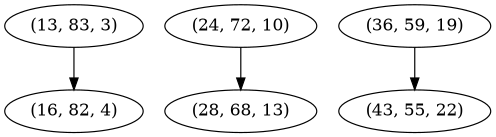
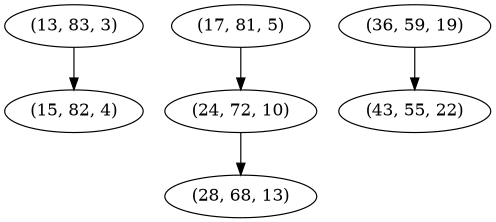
none -> (241, 26)
(74, 111) -> (74, 111)
